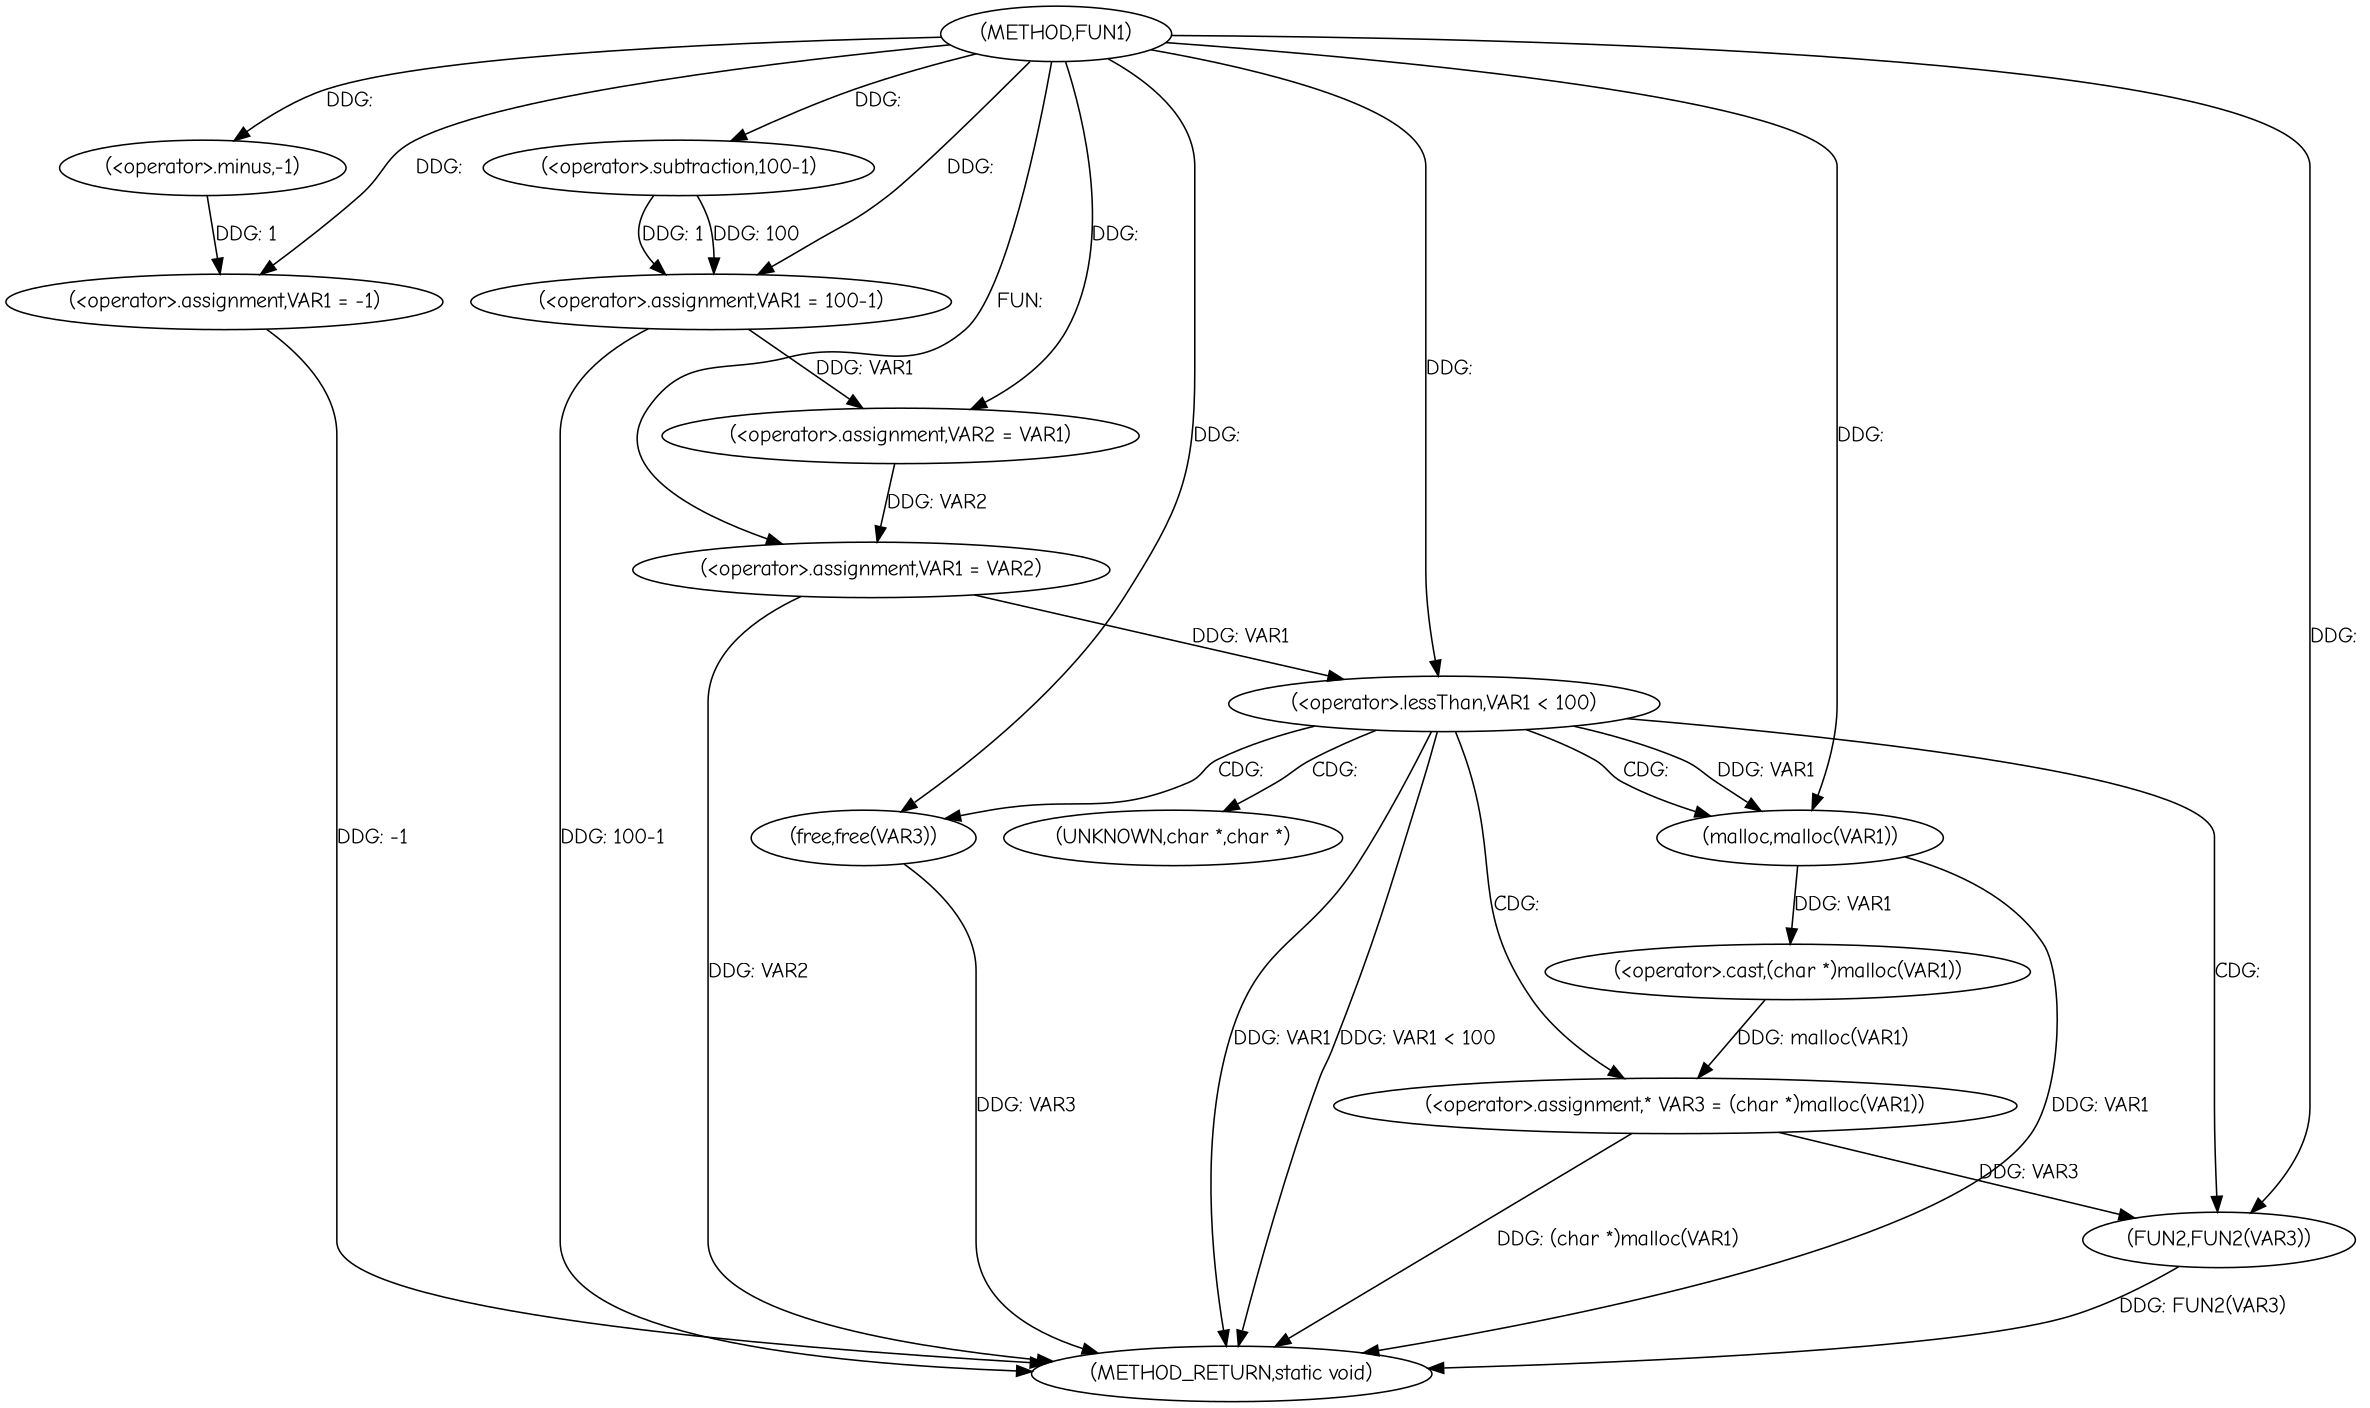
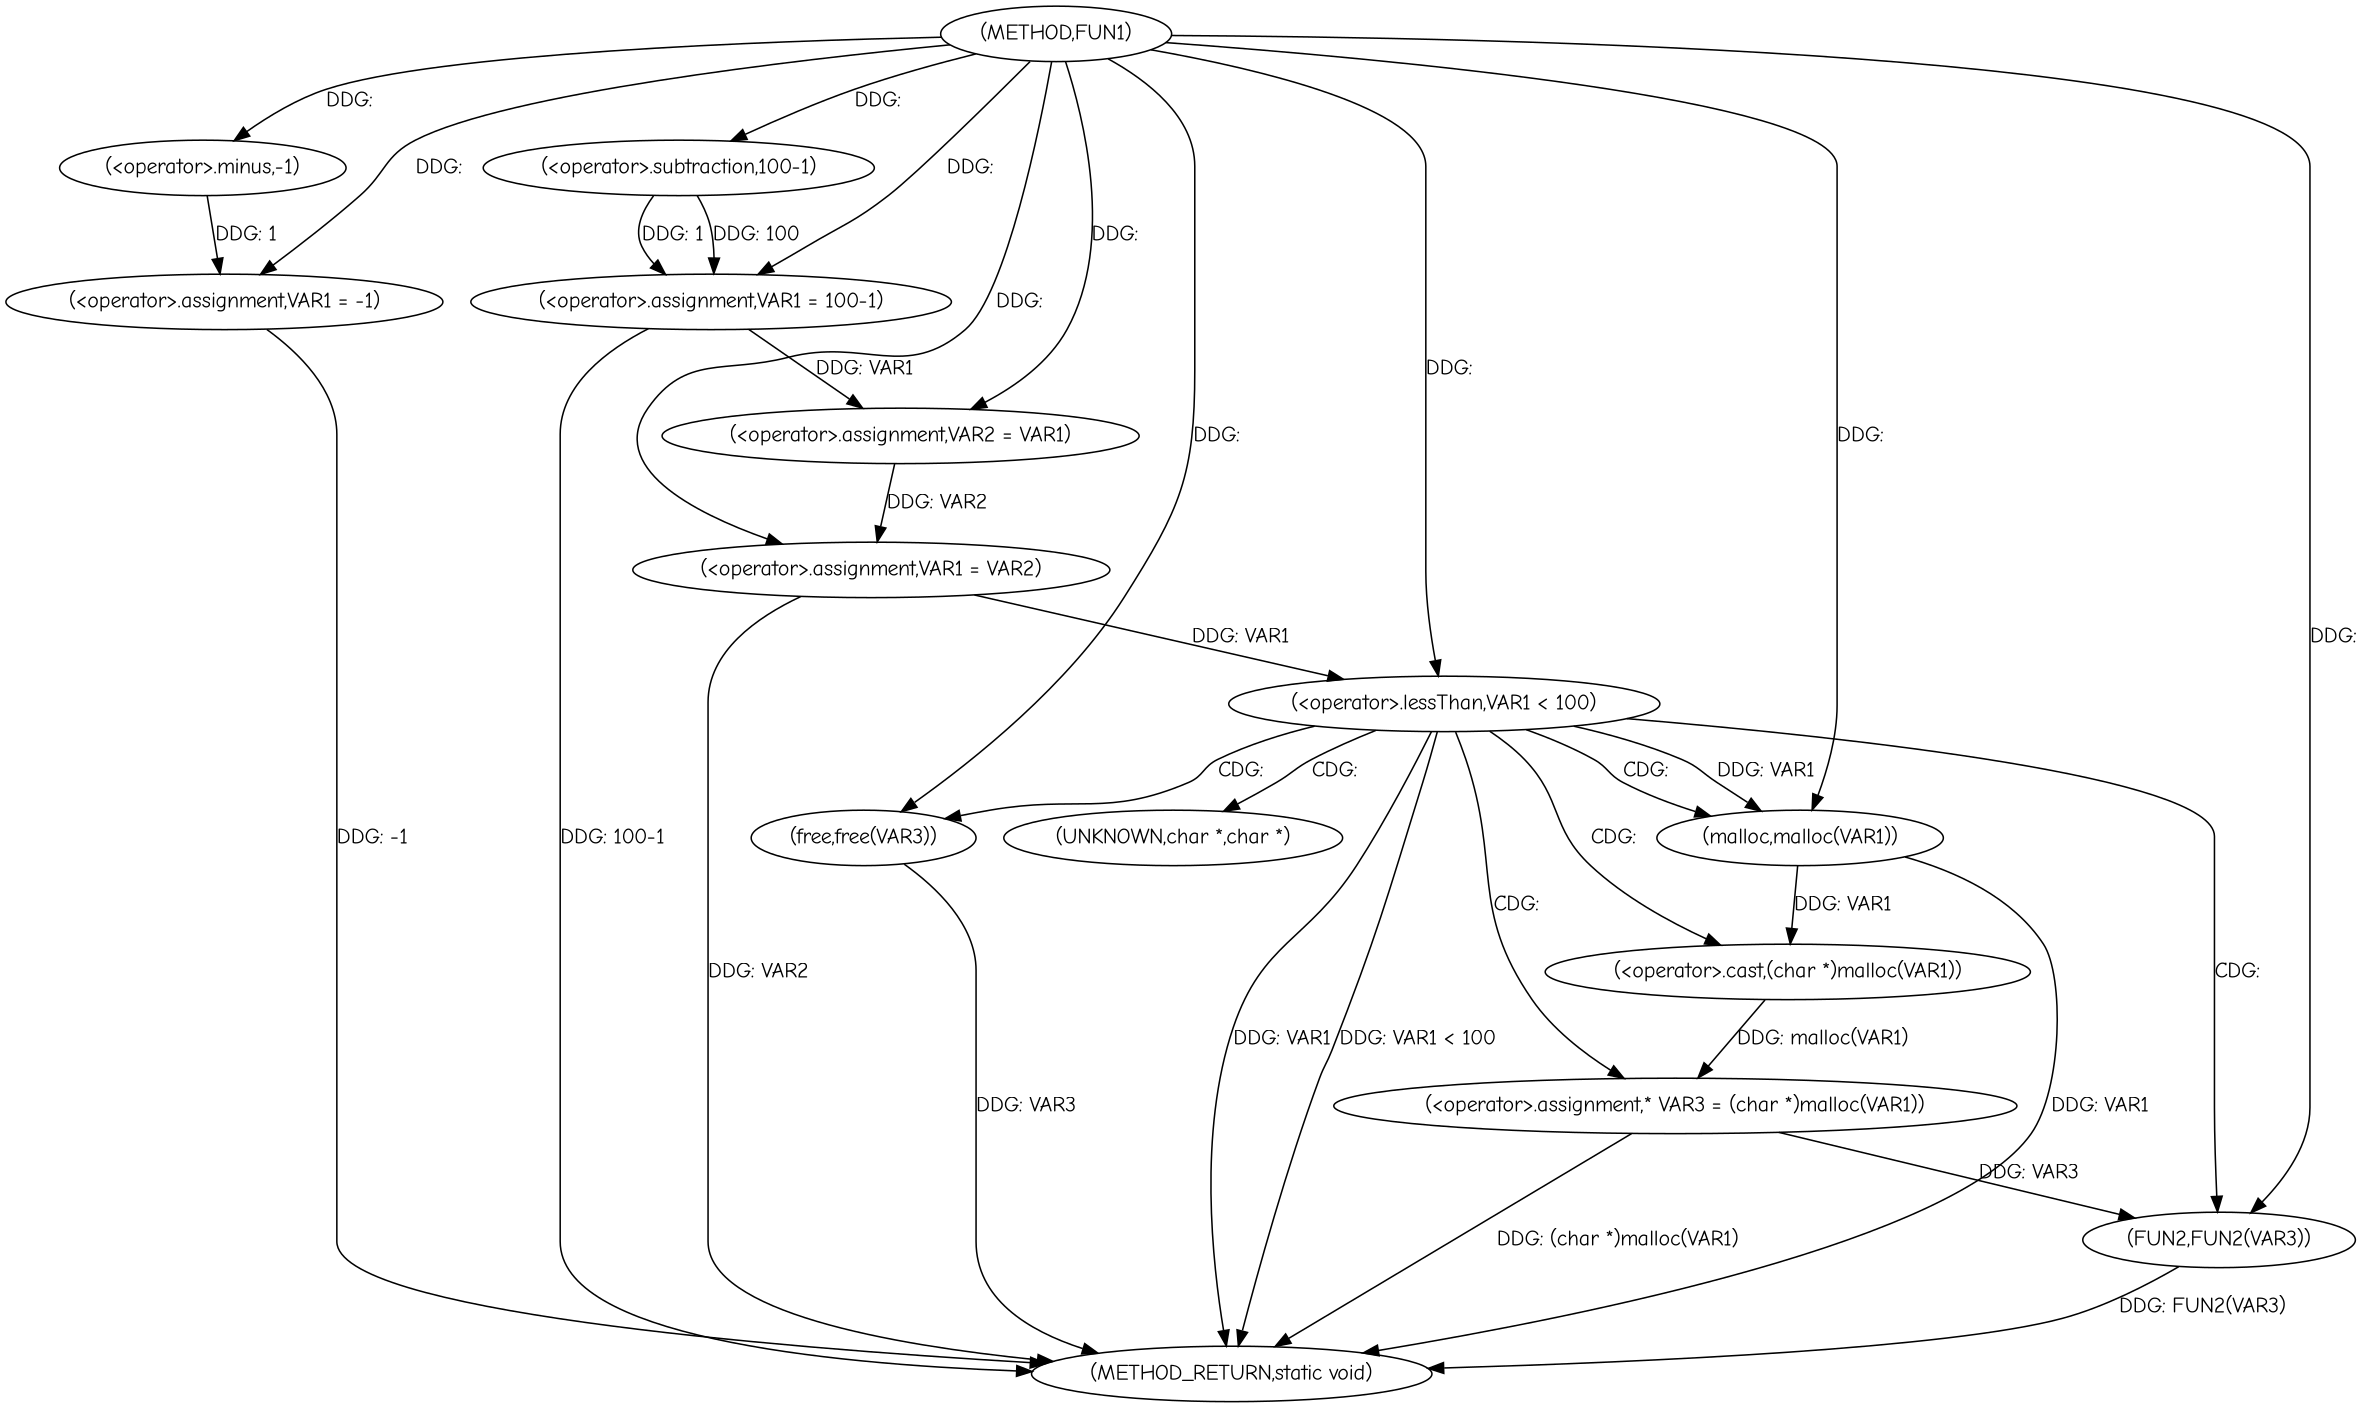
(1023, 302) -> (1023, 302)
none -> (1579, 853)
